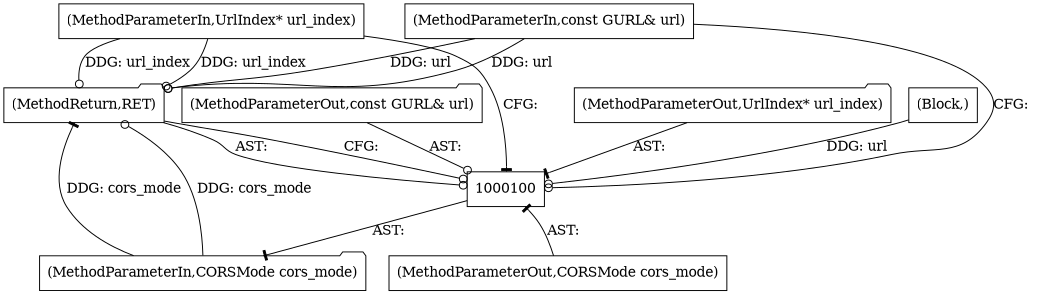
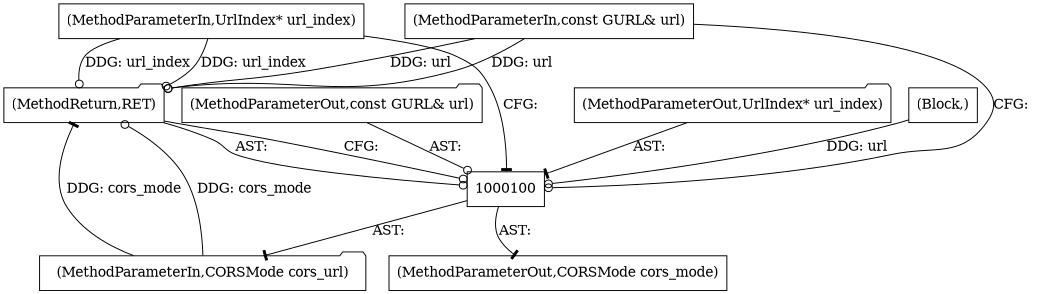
(544, 231) -> (497, 232)
(203, 273) -> (203, 273)
